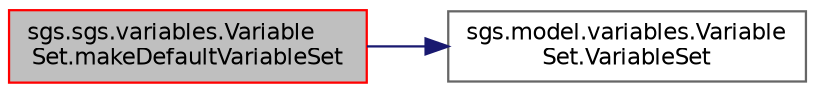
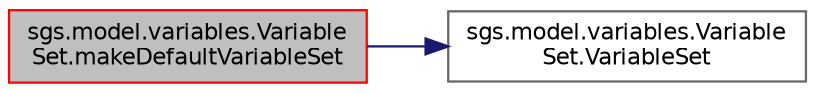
(188, 46) -> (188, 46)
